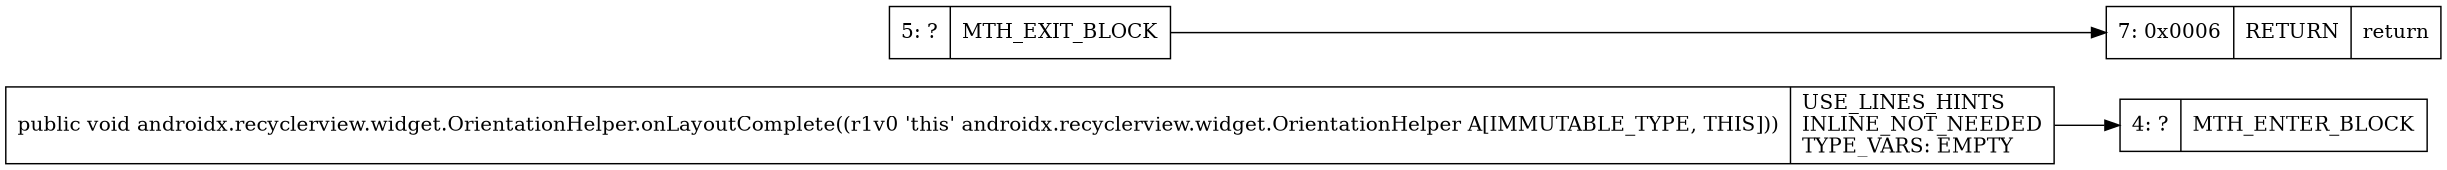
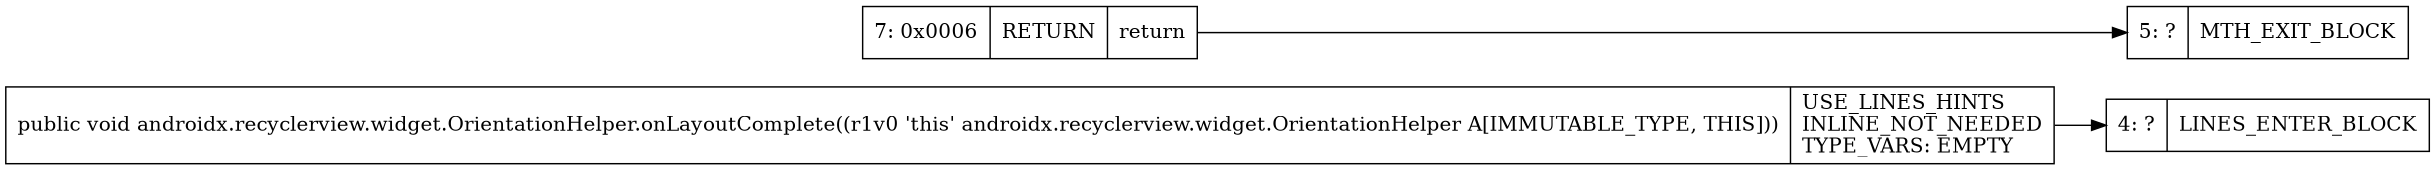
(1631, 33) -> (1655, 33)
(2304, 125) -> (2298, 125)
